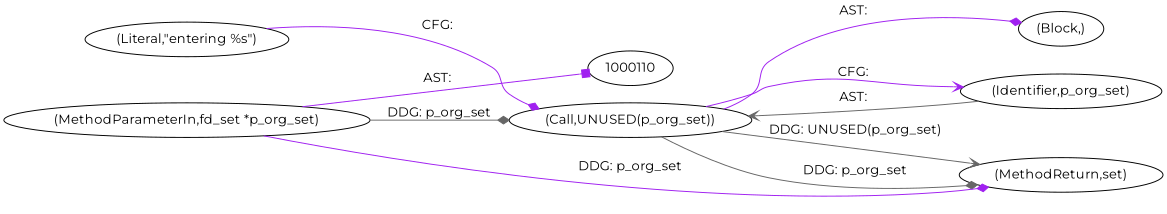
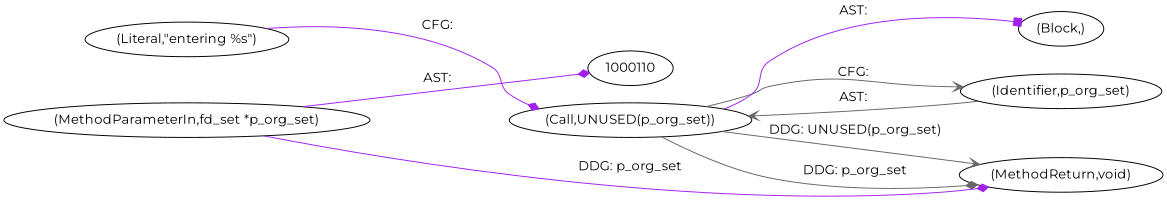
(852, 27) -> (852, 27)
(828, 79) -> (828, 79)
(441, 90) -> (441, 90)
(434, 120) -> none
(1061, 175) -> (1061, 175)
